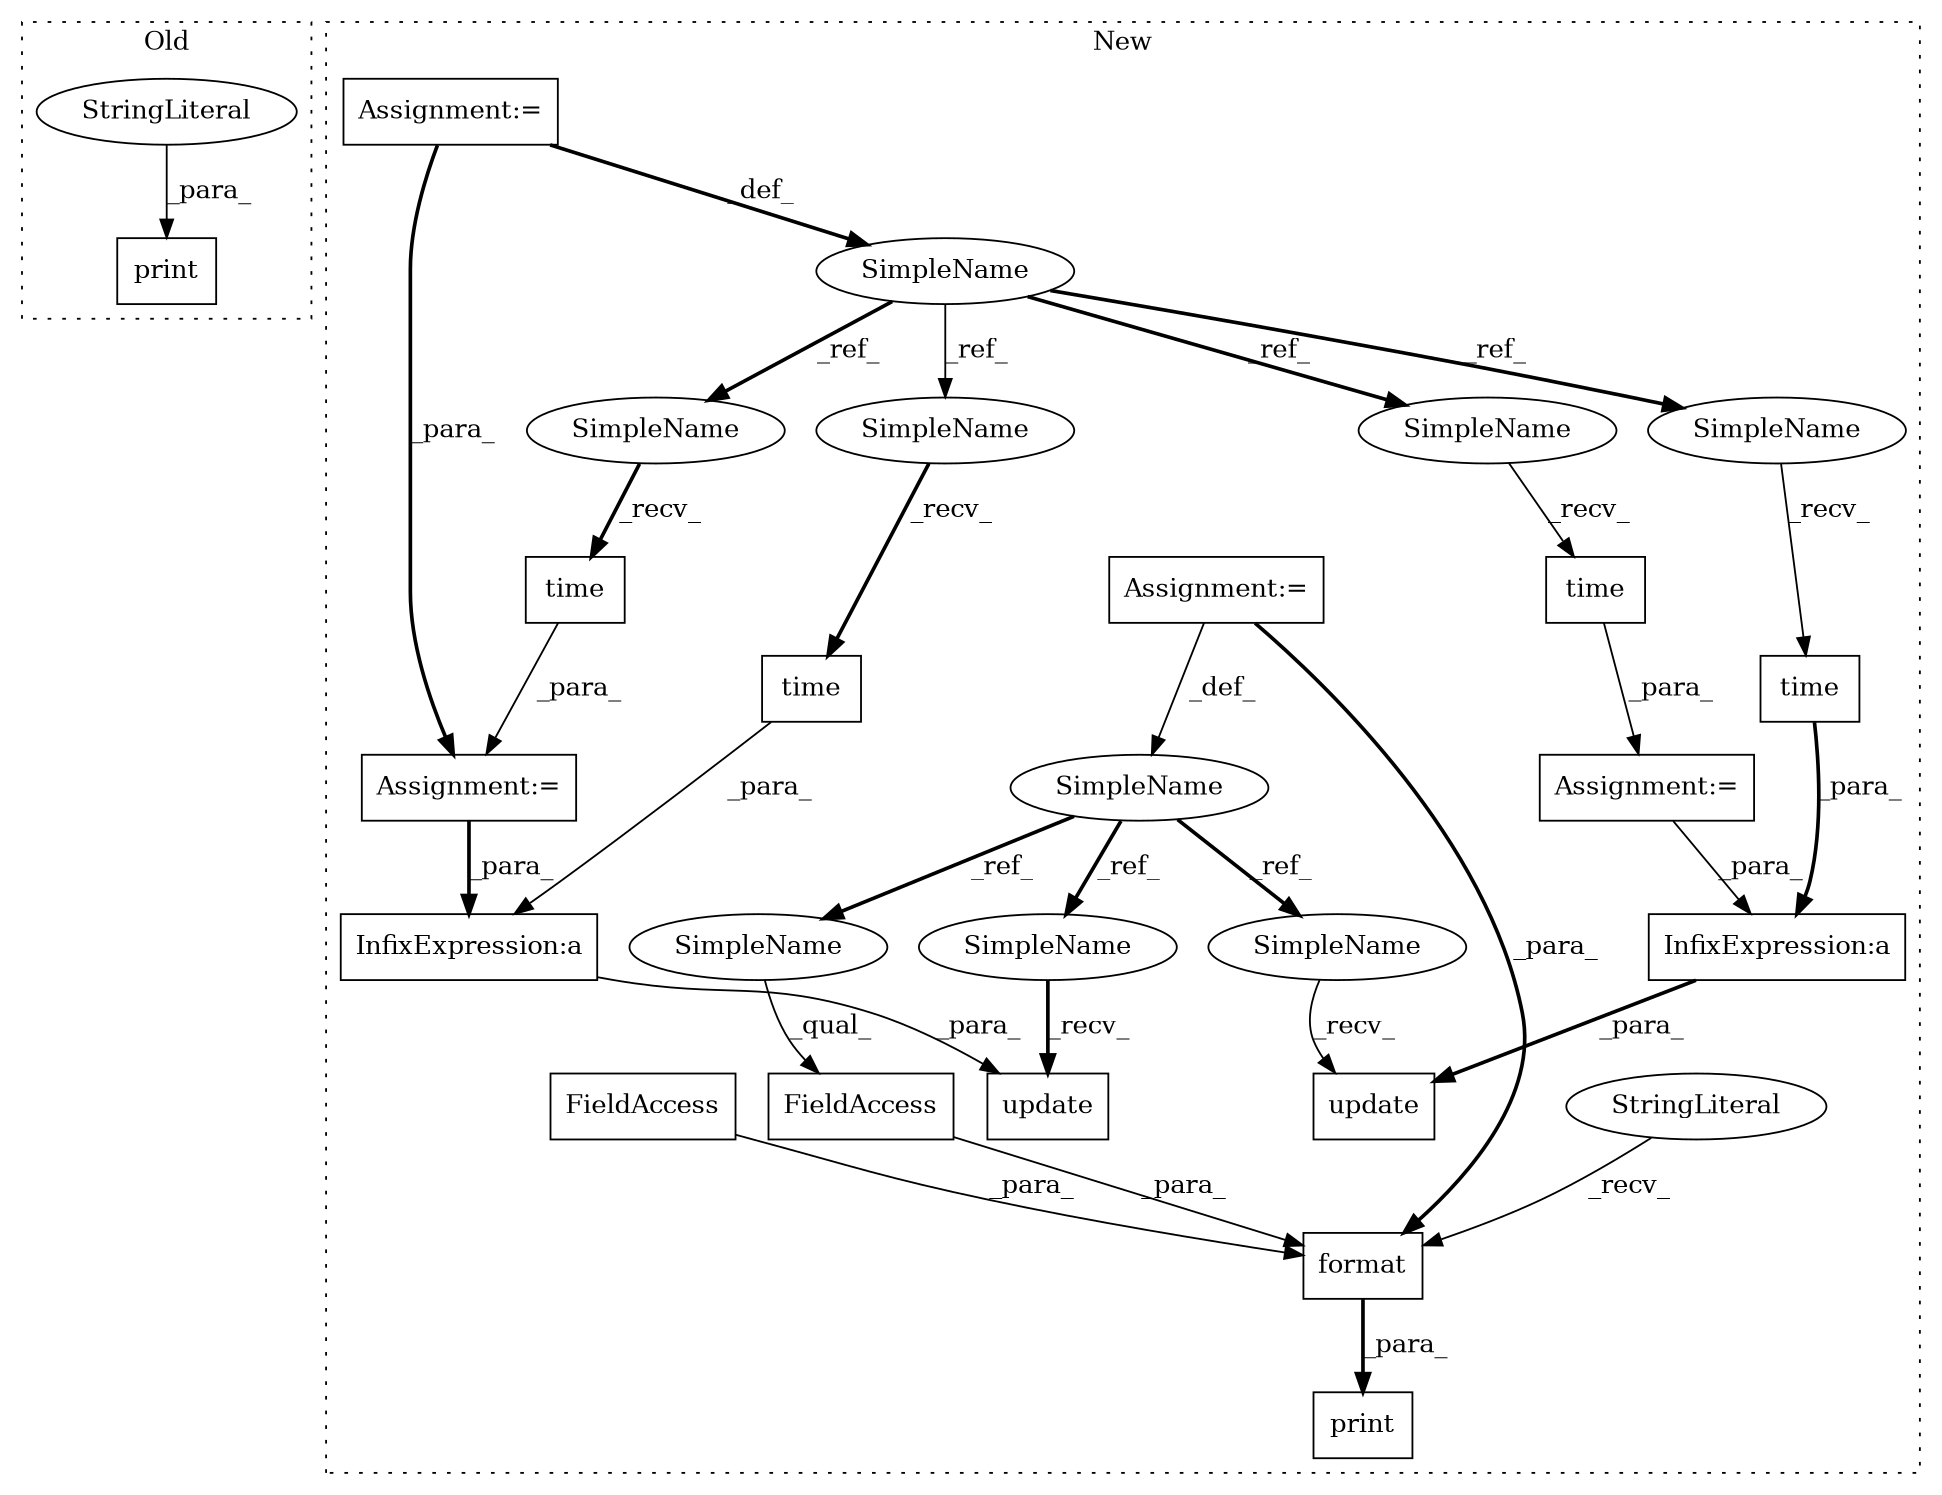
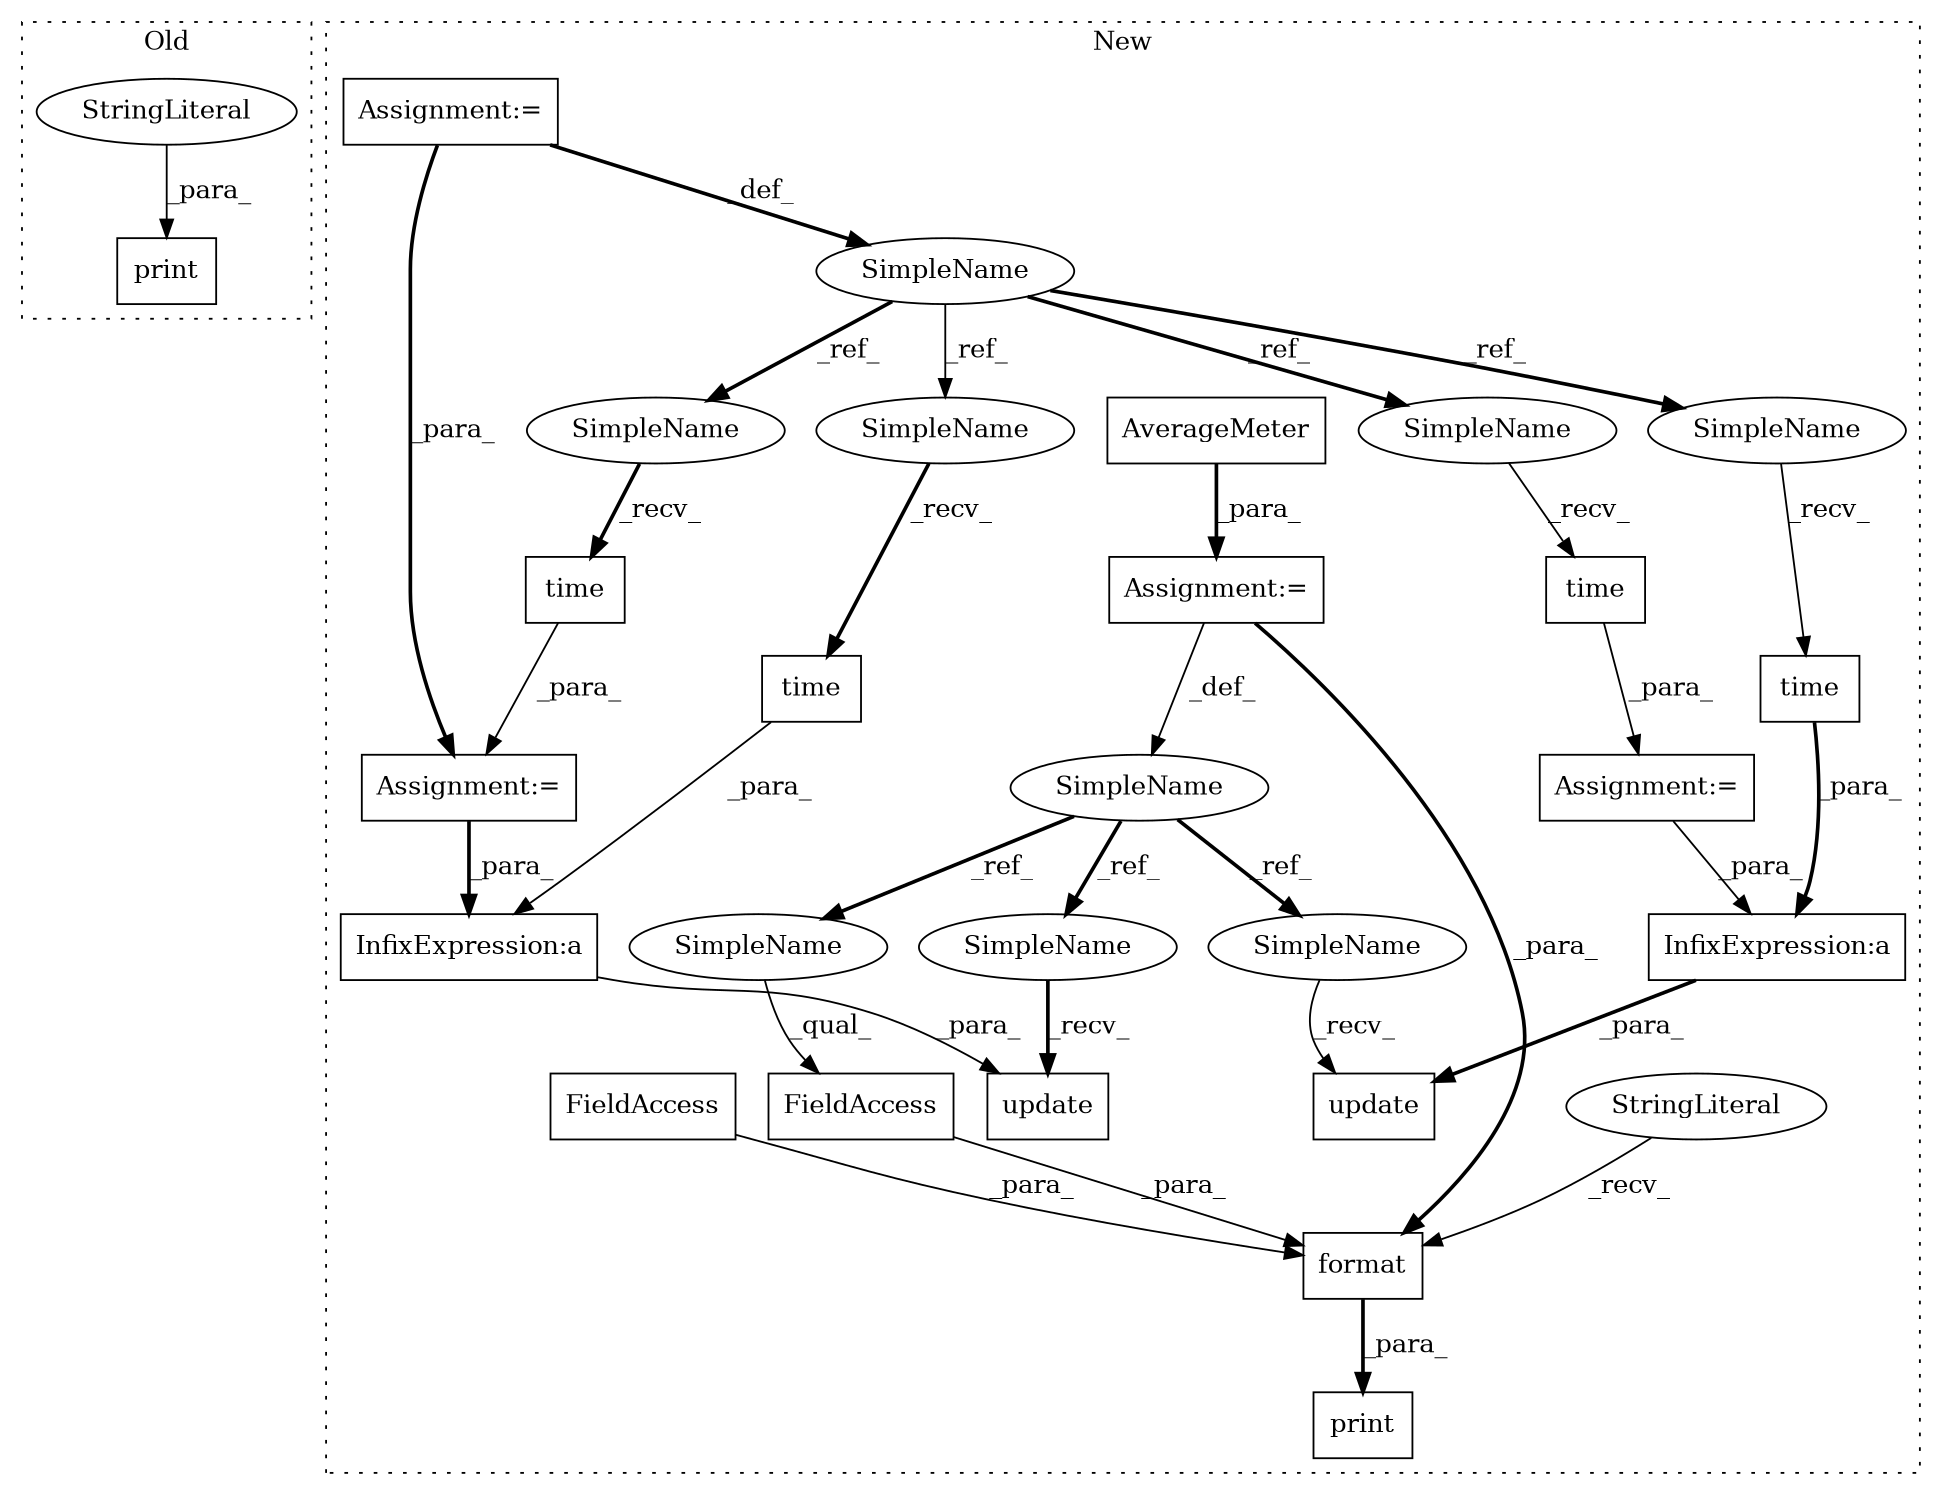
none -> (1216, 431)
